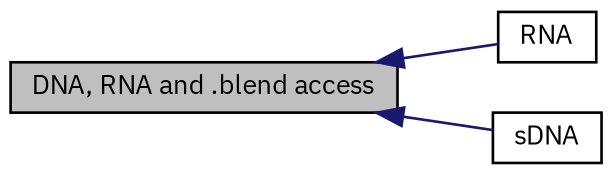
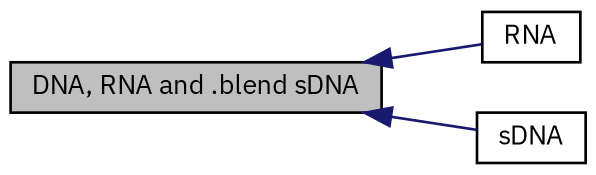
(204, 87) -> (196, 87)
